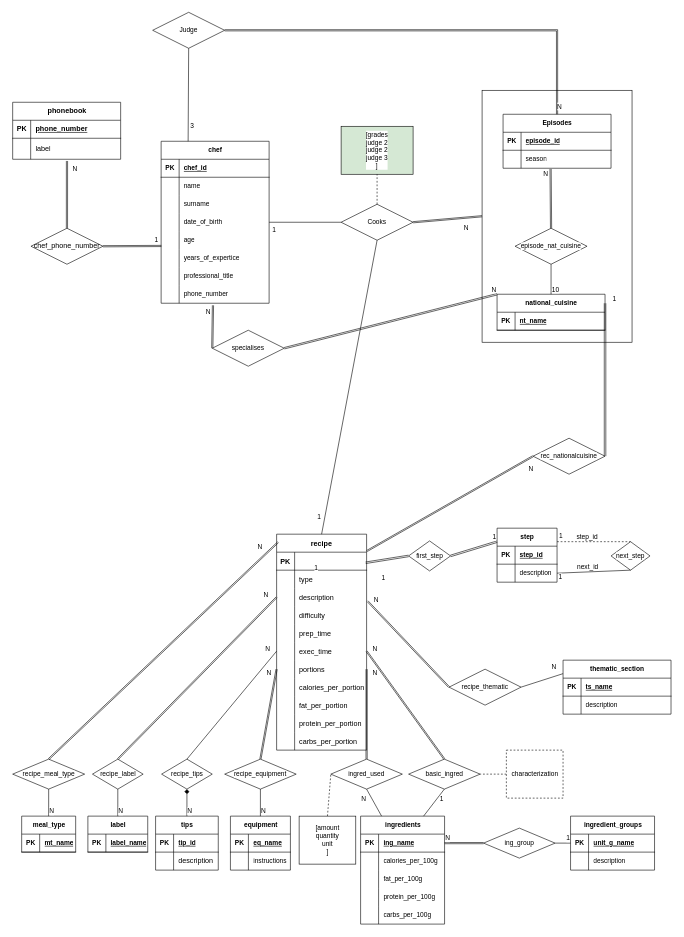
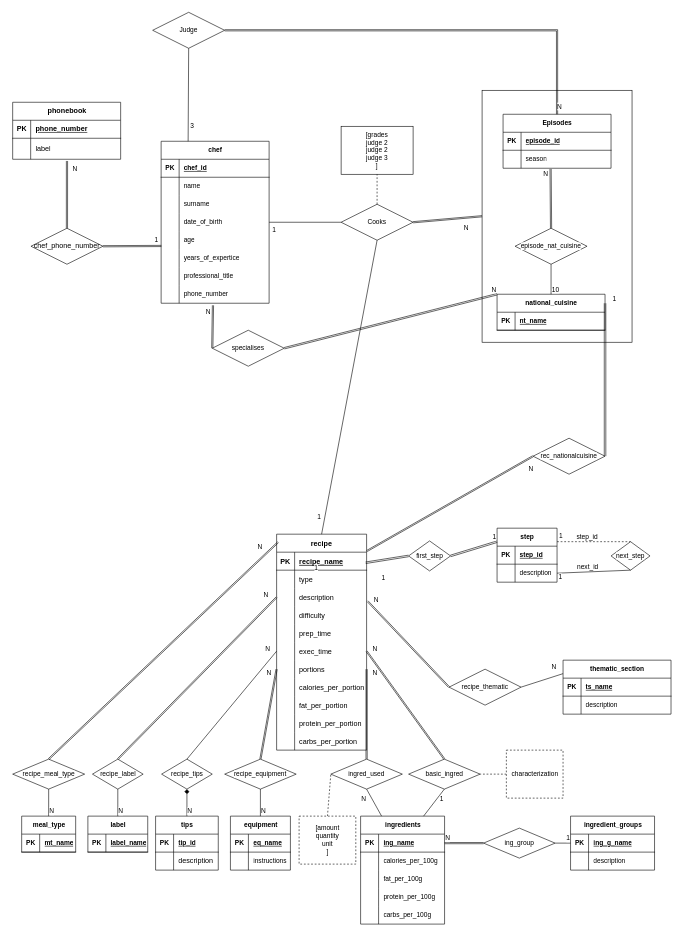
(377, 150) -> (377, 150)
none -> (331, 561)
(327, 840) -> (327, 840)
(613, 843) -> (611, 843)
